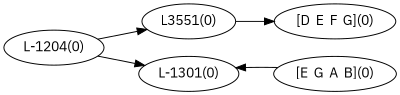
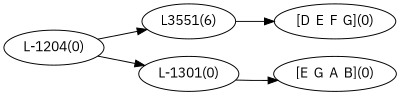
(189, 21) -> (189, 21)
(262, 67) -> (252, 80)
